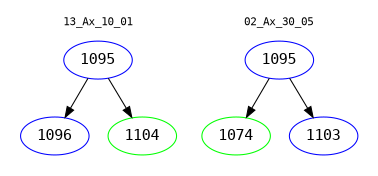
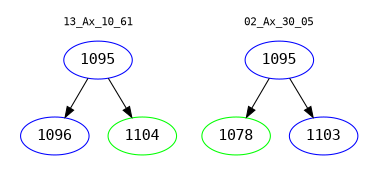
(99, 23) -> (99, 23)
(236, 136) -> (236, 136)
